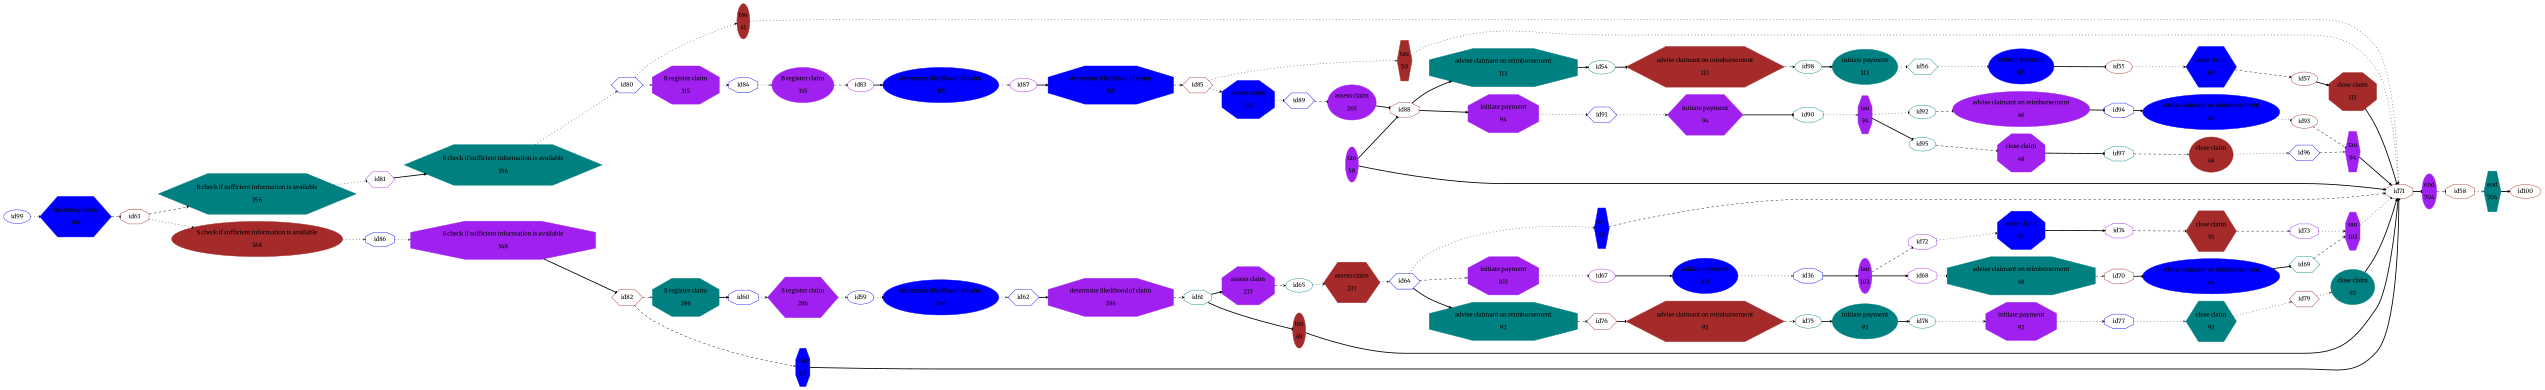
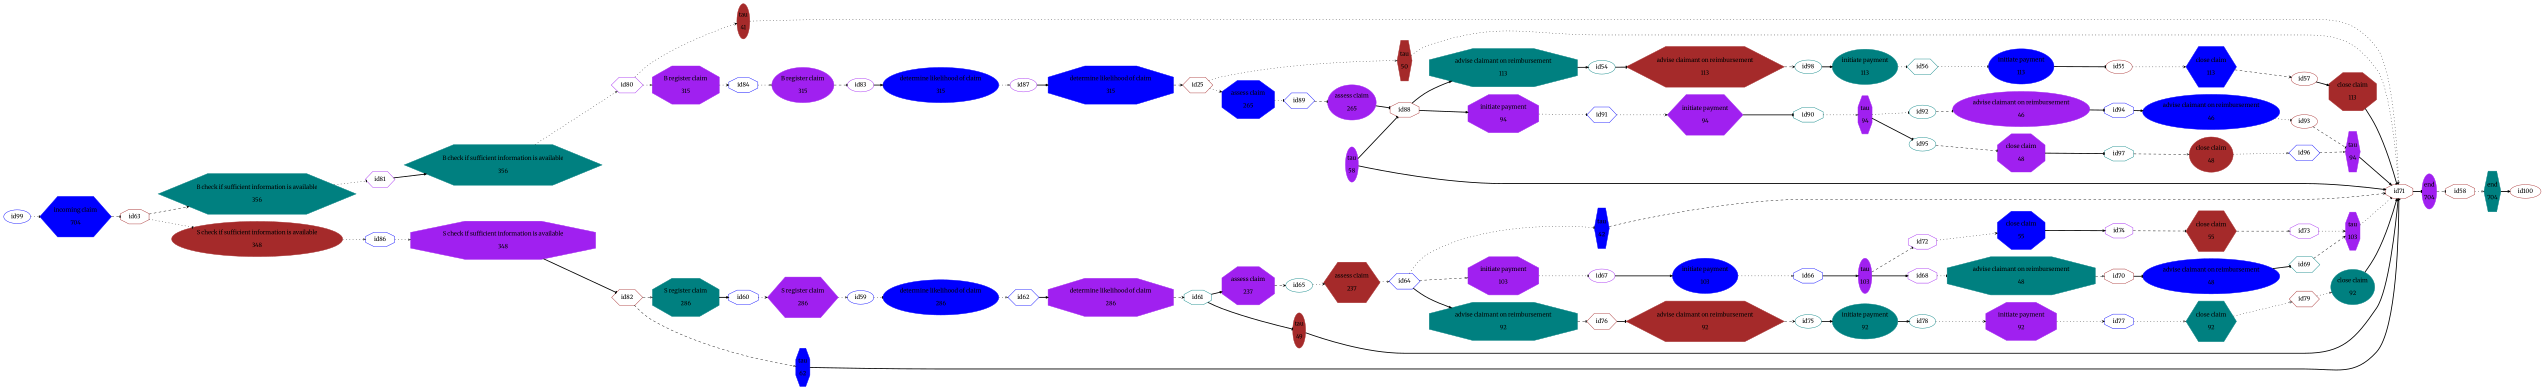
(627, 85) -> (627, 85)
(1198, 85) -> (1198, 85)
(1808, 276) -> (1808, 276)
